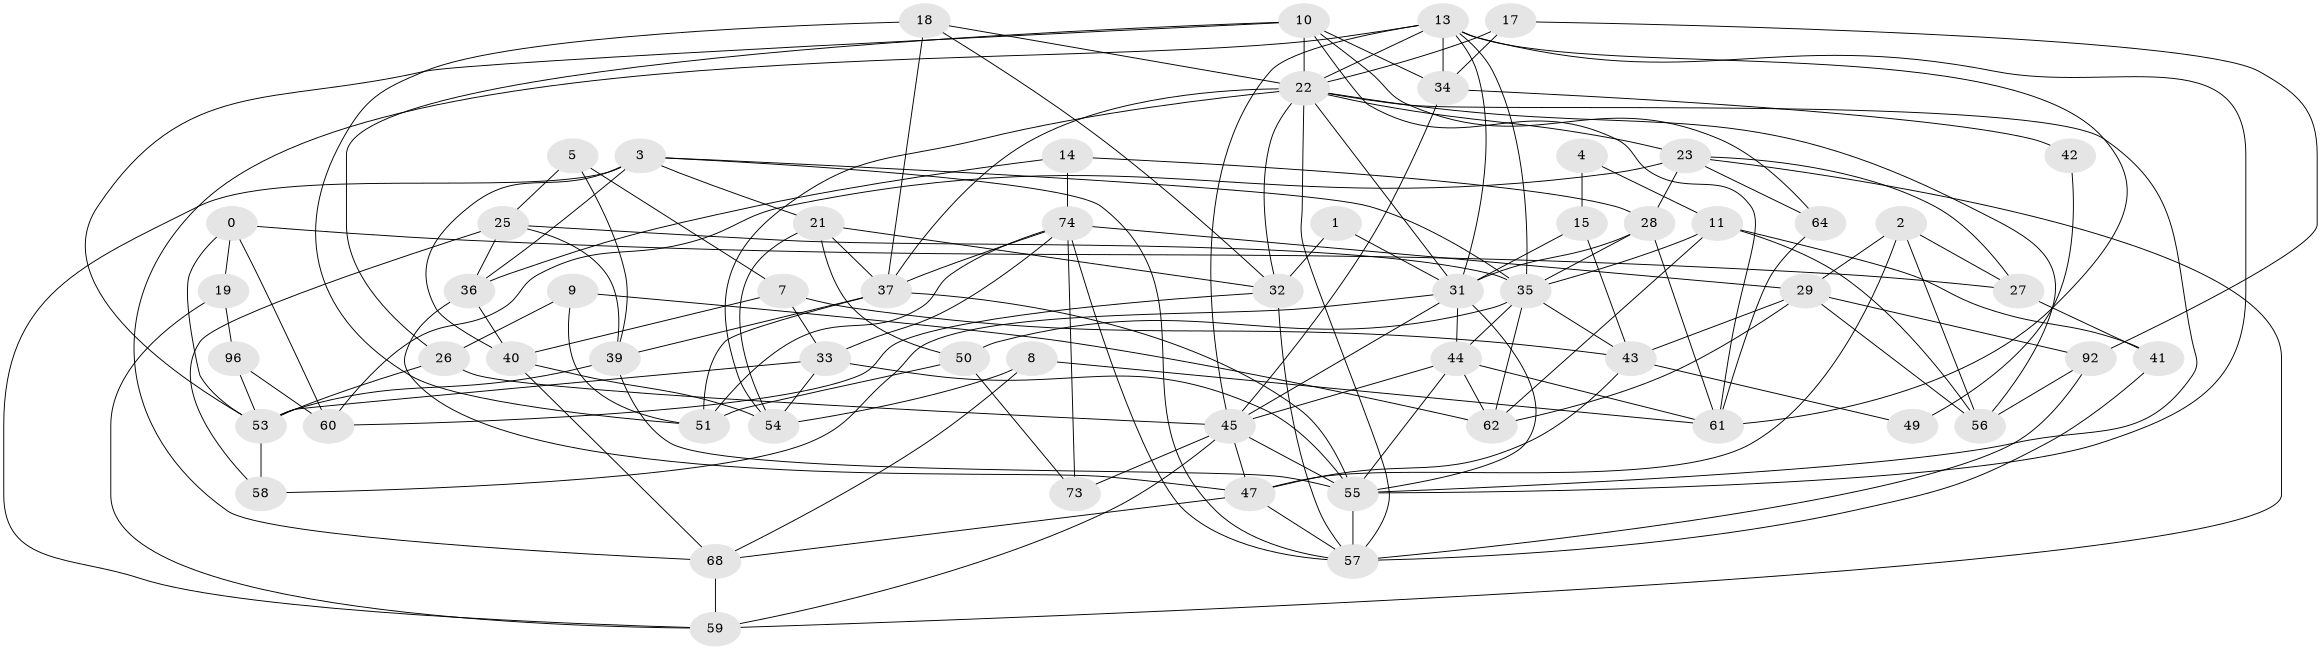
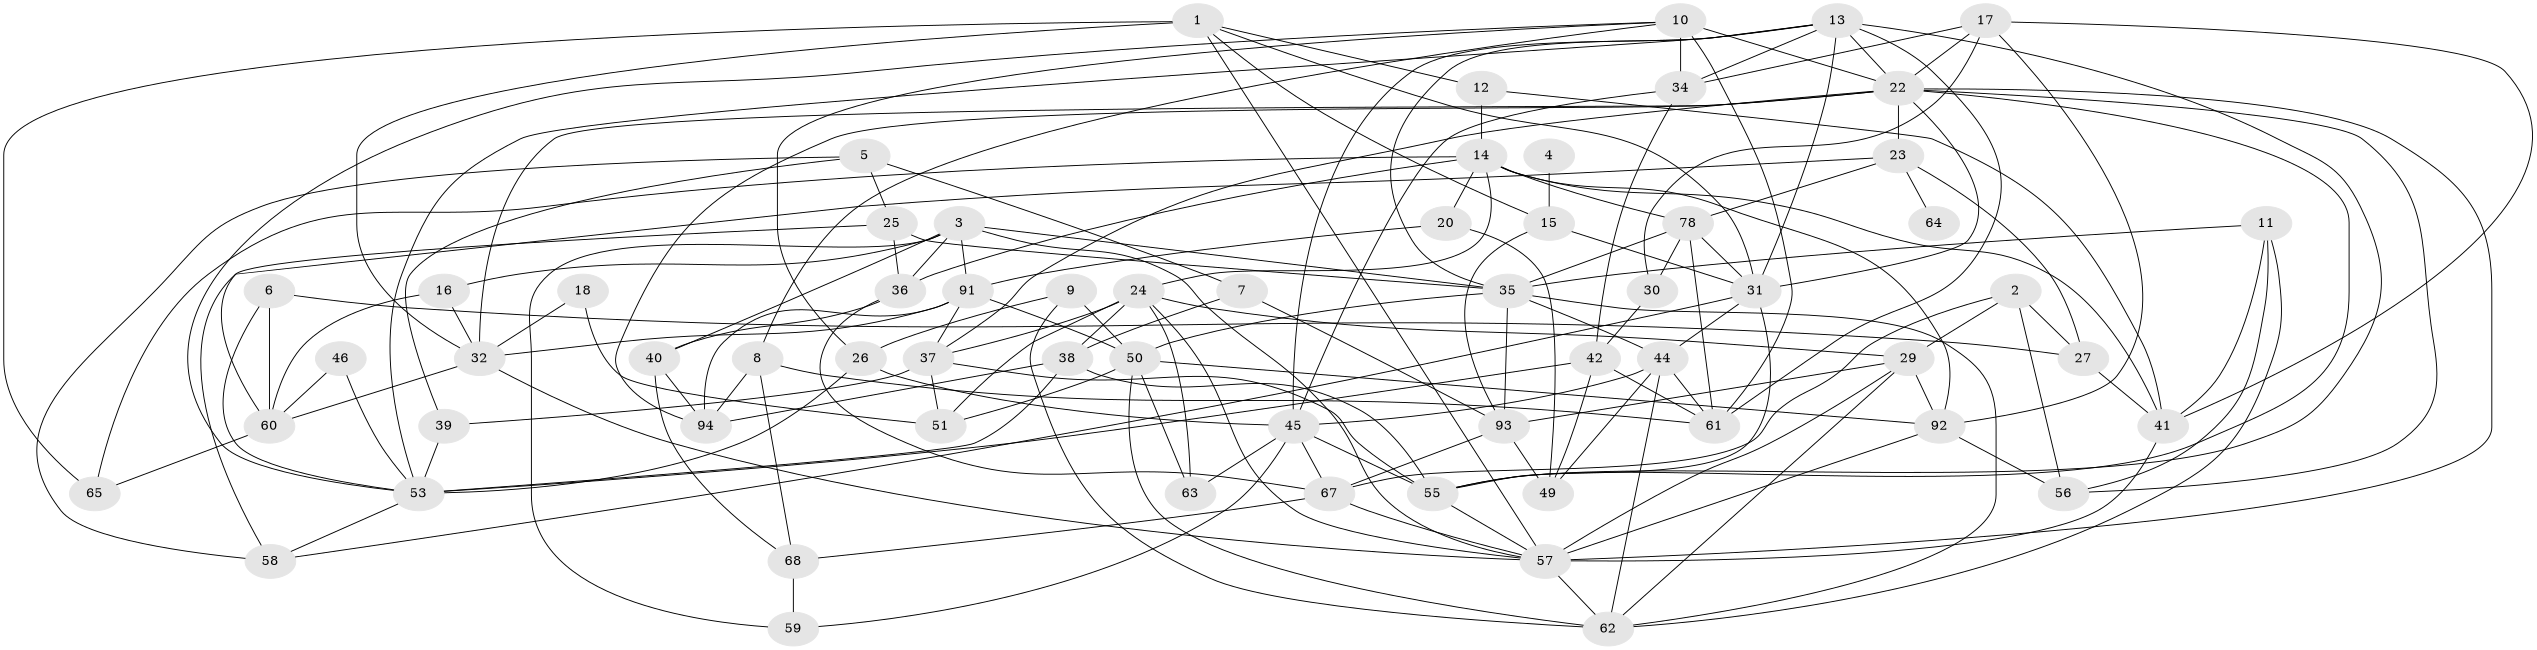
(1131, 57) -> none
none -> (2513, 87)
none -> (1482, 88)
(491, 97) -> (970, 91)
(1698, 132) -> (1192, 99)
none -> (1364, 136)
(905, 162) -> none
(1650, 190) -> none
none -> (253, 210)
none -> (1761, 220)
(232, 223) -> (269, 291)
(819, 223) -> (968, 291)
(1068, 223) -> (1139, 291)
none -> (1446, 223)
(1650, 223) -> (1688, 223)
none -> (1863, 229)
(599, 265) -> none
(223, 291) -> none
none -> (444, 291)
none -> (1372, 291)
none -> (1652, 291)
(1751, 322) -> (1651, 390)
(647, 325) -> none
(234, 359) -> (341, 359)
(825, 359) -> (1068, 359)
(1631, 359) -> (1504, 426)
(1893, 359) -> (1737, 458)
(1339, 361) -> none
none -> (1519, 391)
(603, 396) -> (1099, 320)
none -> (1150, 425)
(774, 426) -> (706, 426)
(1405, 426) -> (1606, 426)
(919, 468) -> none
none -> (95, 494)
(1075, 494) -> (1191, 494)
(1250, 494) -> (1329, 494)
(1897, 566) -> none
none -> (1295, 573)
none -> (1577, 595)
